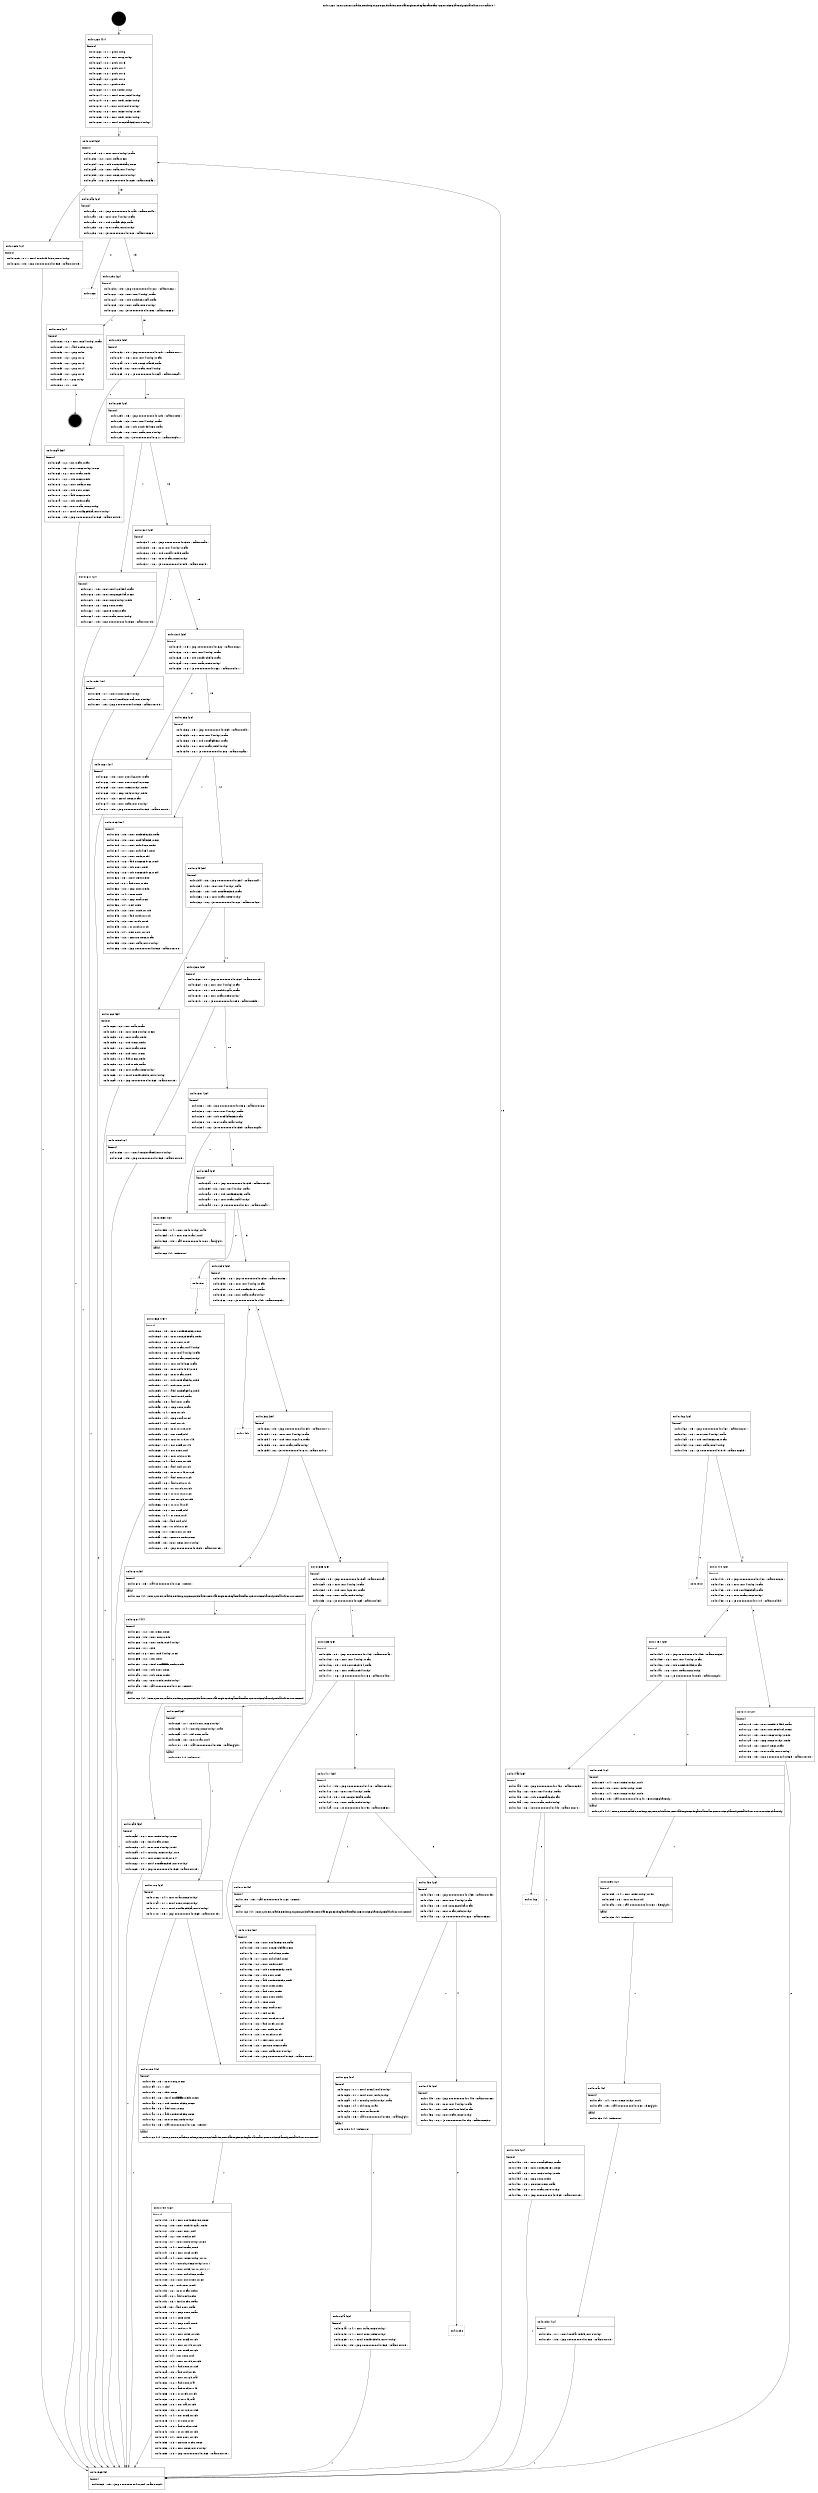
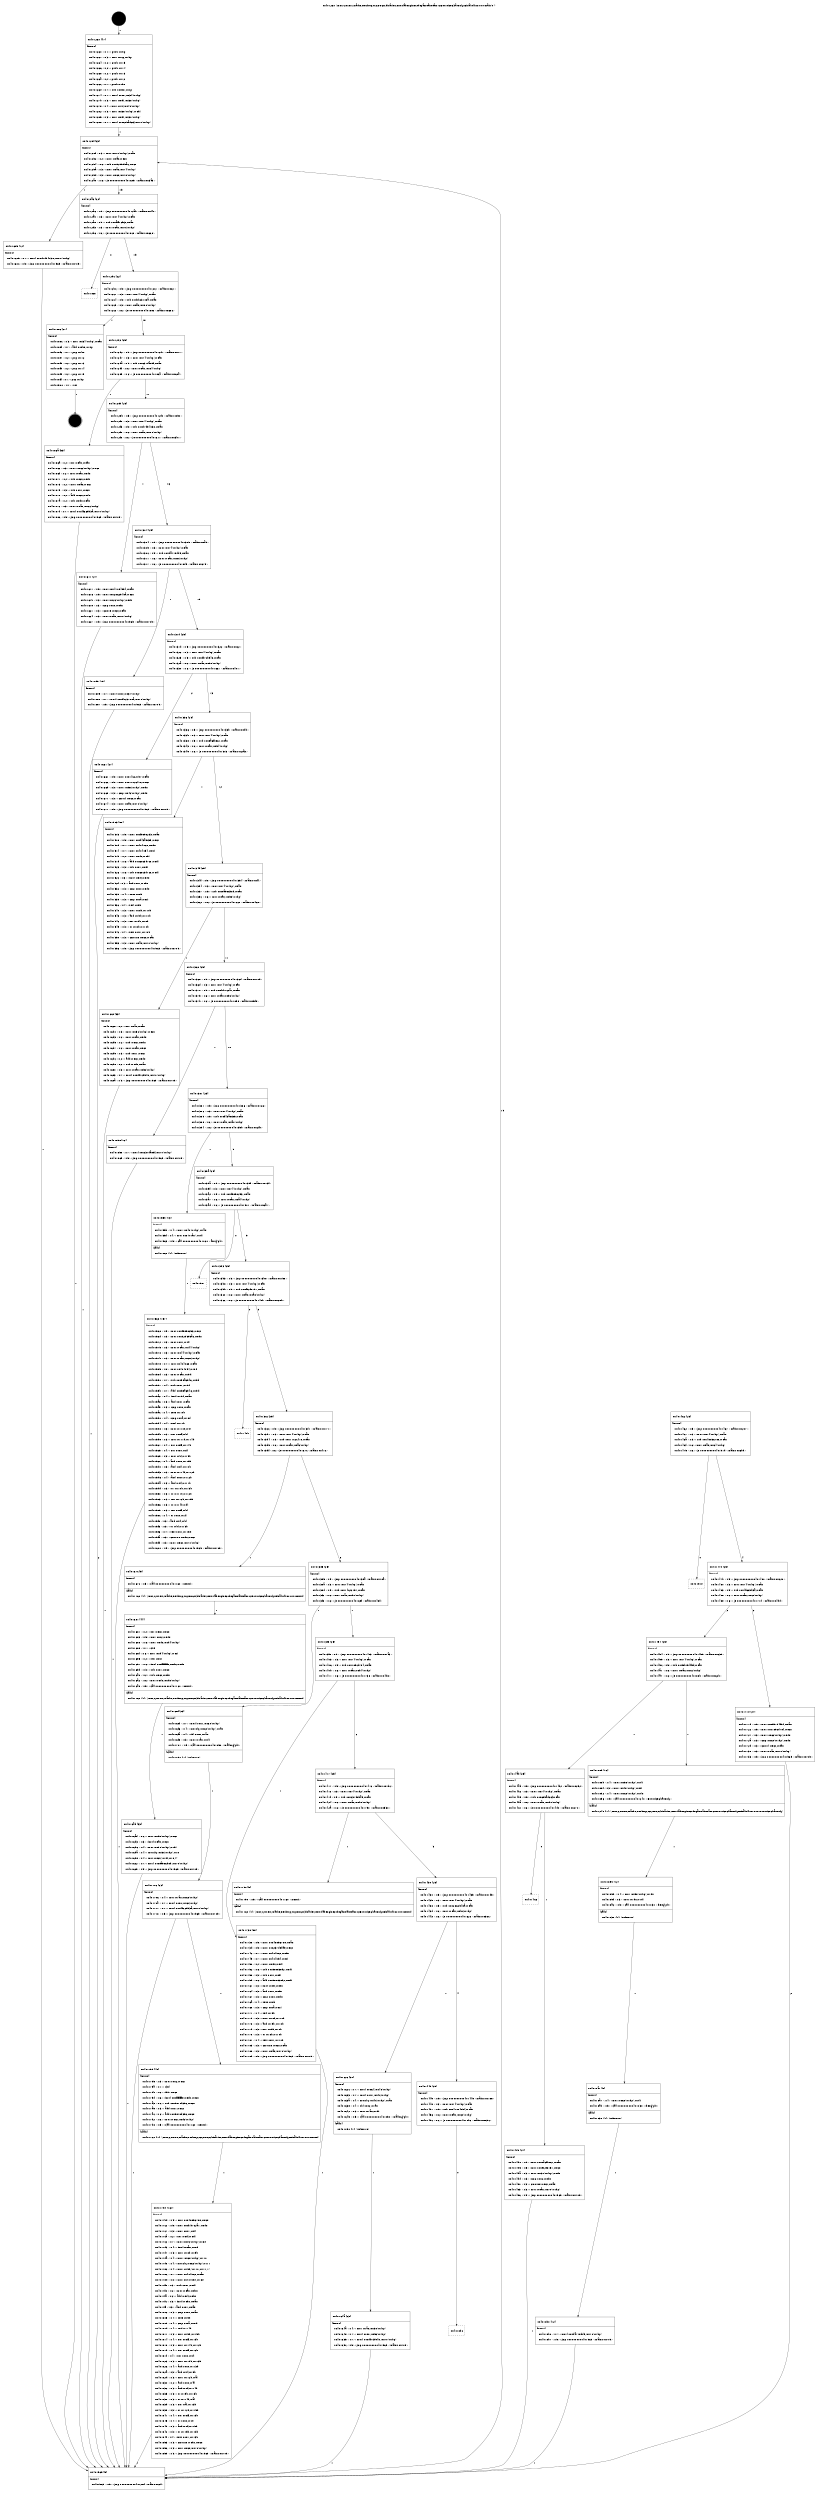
(197, 1300) -> (185, 1285)
none -> (312, 2299)
